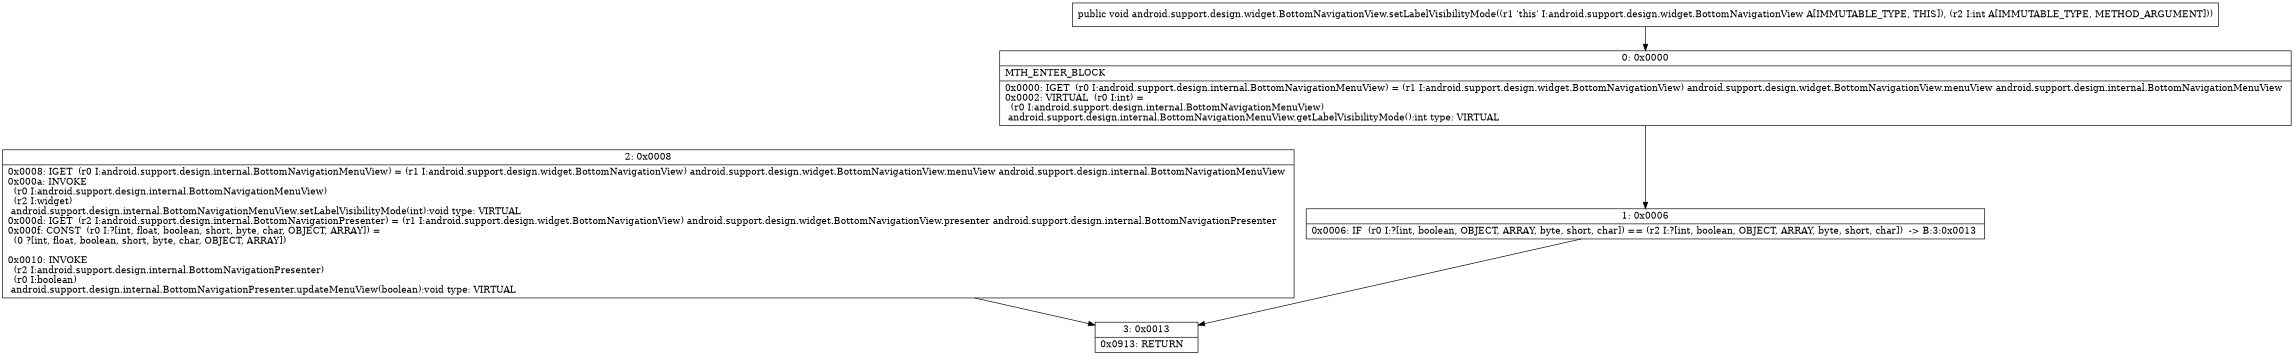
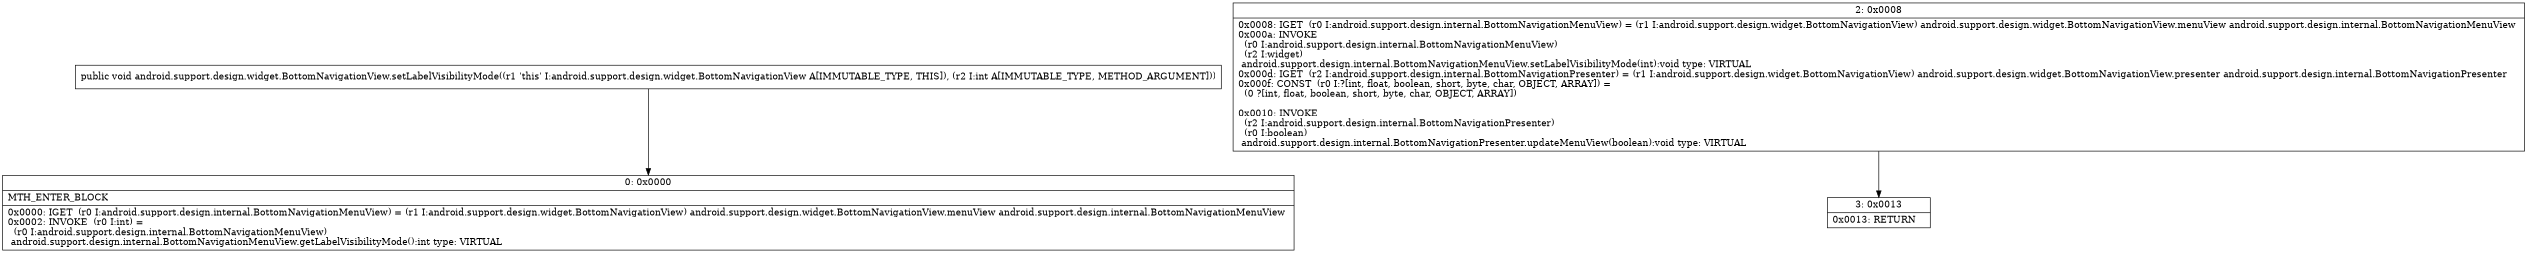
(1076, 98) -> (77, 223)
(1645, 224) -> none
(1147, 344) -> (1879, 220)
